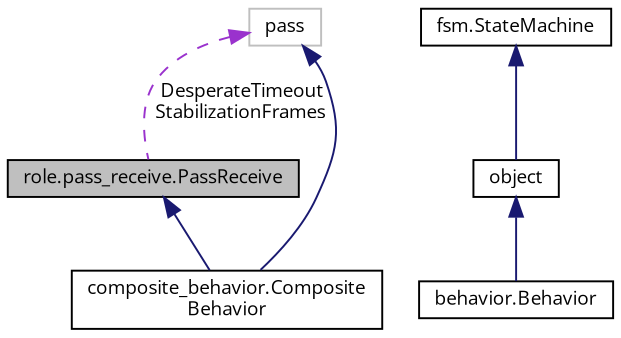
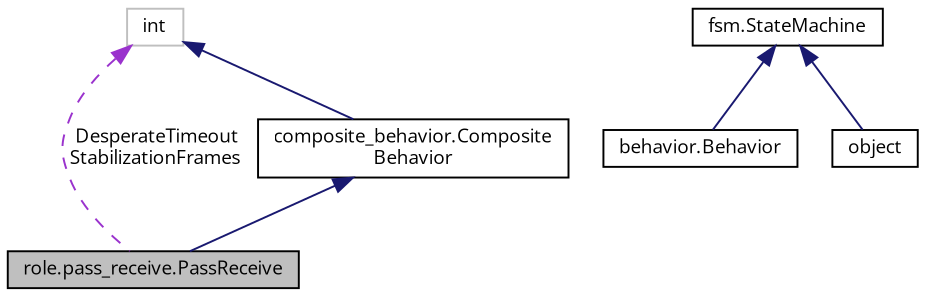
(285, 27) -> (155, 27)
(192, 242) -> (263, 218)
(516, 249) -> (738, 96)
